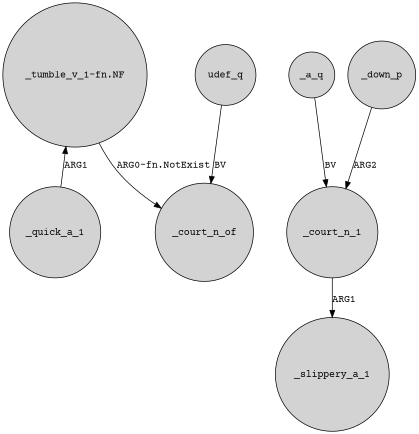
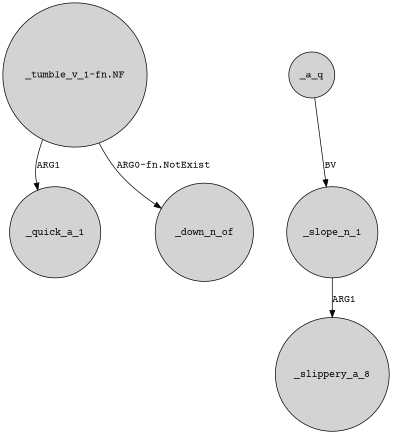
(226, 75) -> none
(382, 75) -> none
(63, 170) -> (37, 161)
(204, 232) -> (204, 232)
(332, 232) -> (332, 232)
(332, 374) -> (332, 374)
